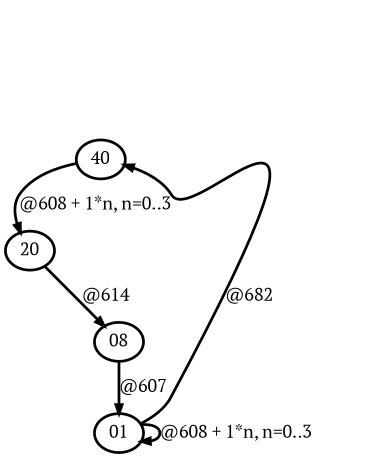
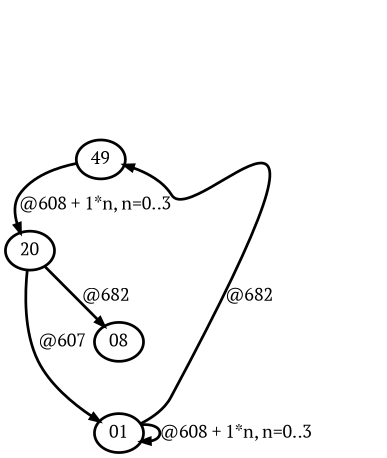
(101, 159) -> (101, 159)
(106, 296) -> (106, 296)
(119, 383) -> (35, 354)
